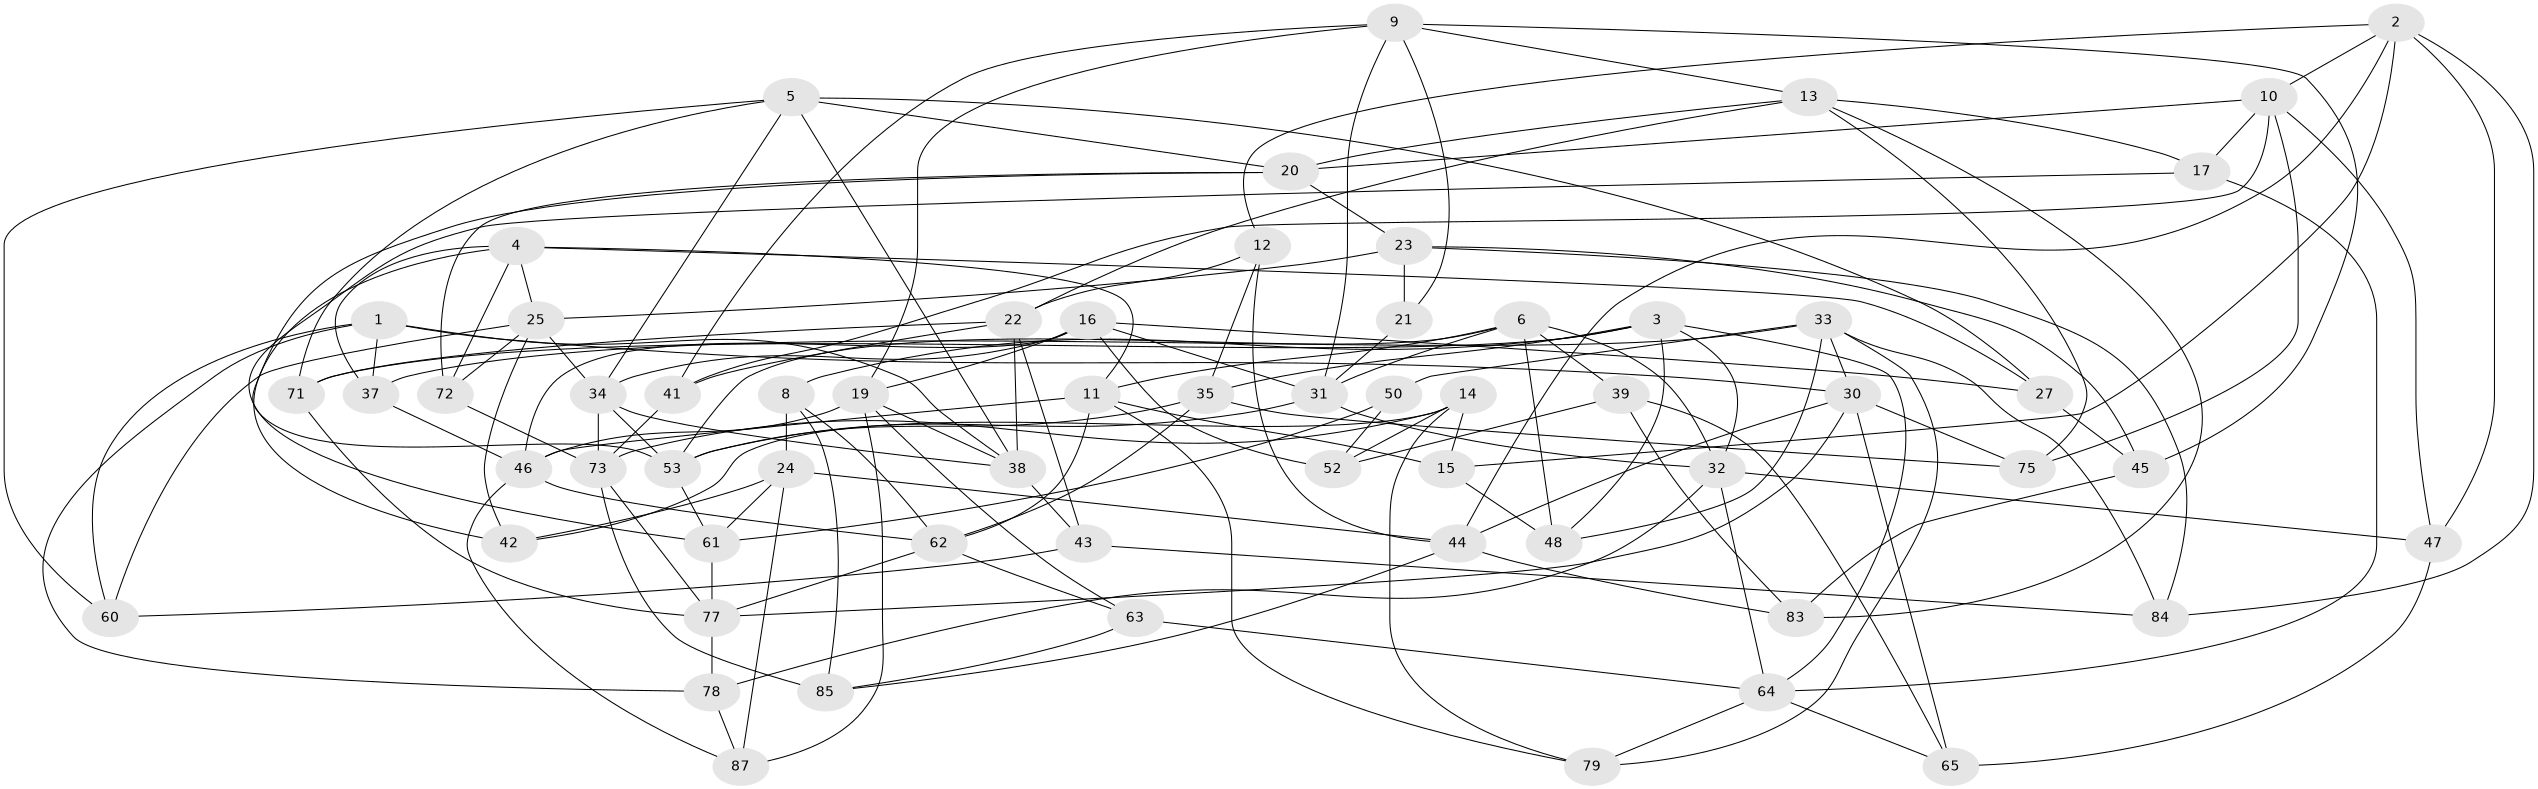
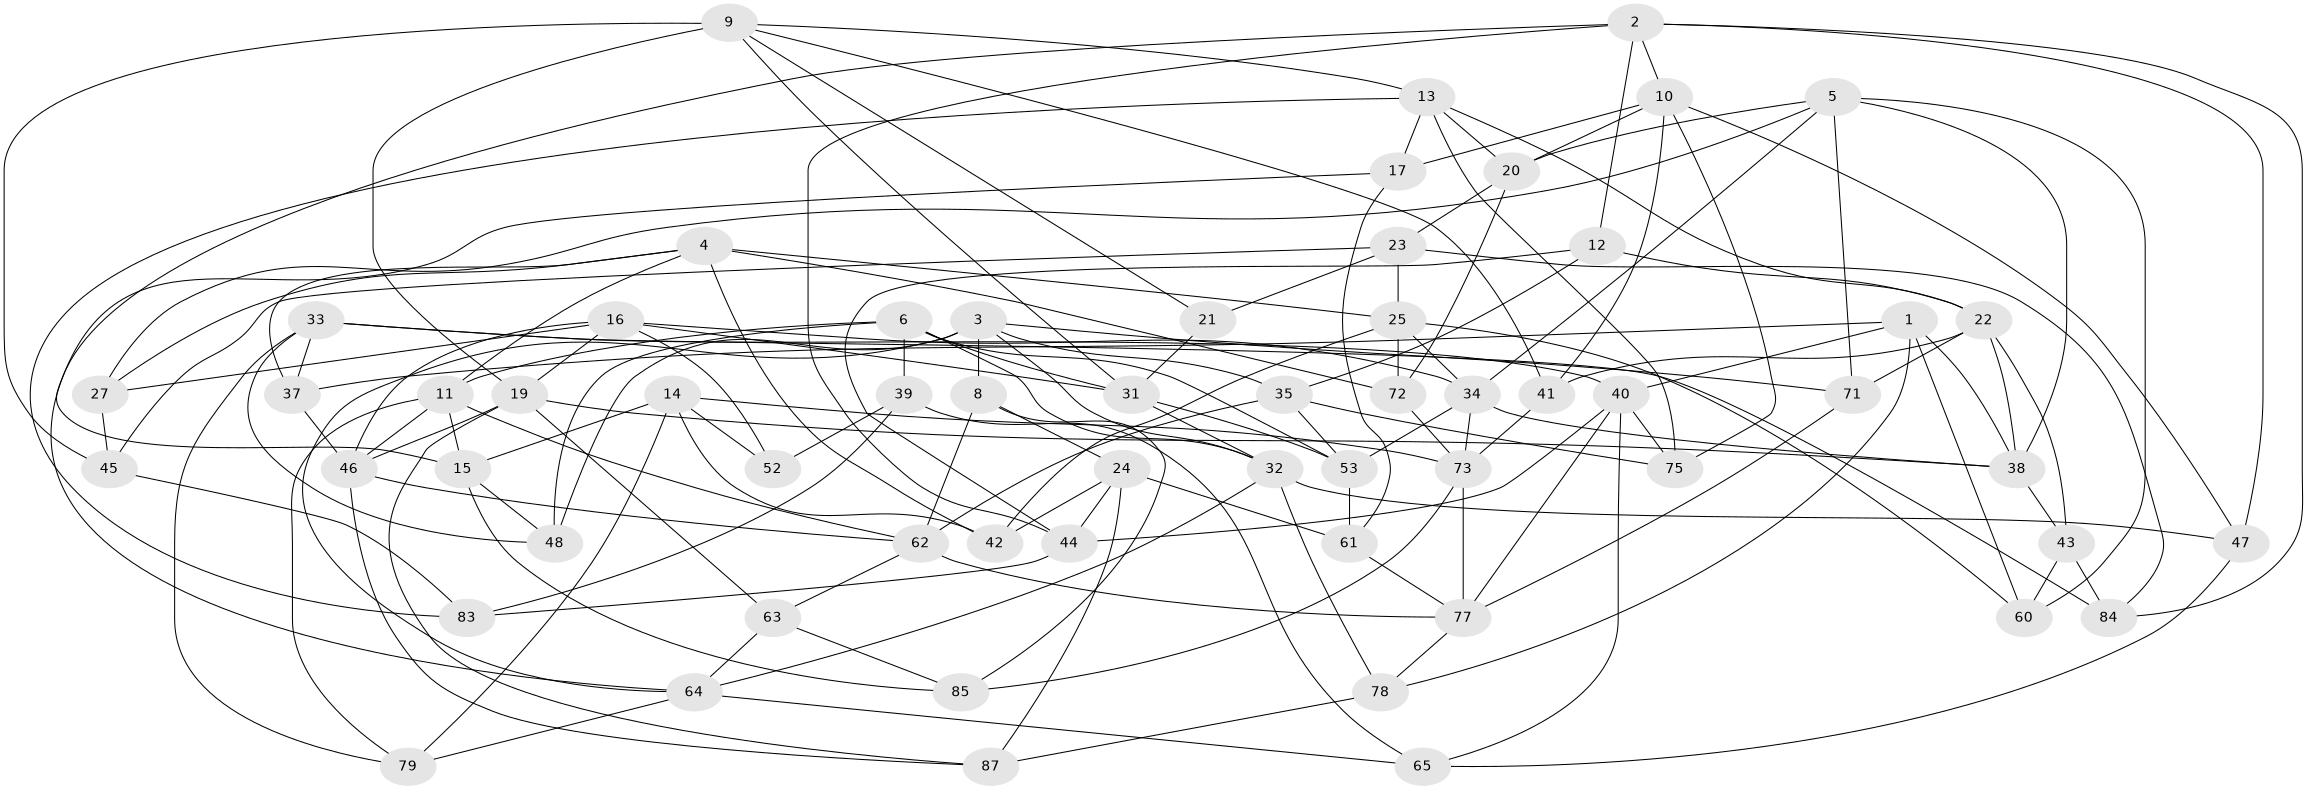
(473, 222) -> none
(1394, 395) -> none
(1853, 395) -> (1621, 395)
(1149, 642) -> (673, 643)
